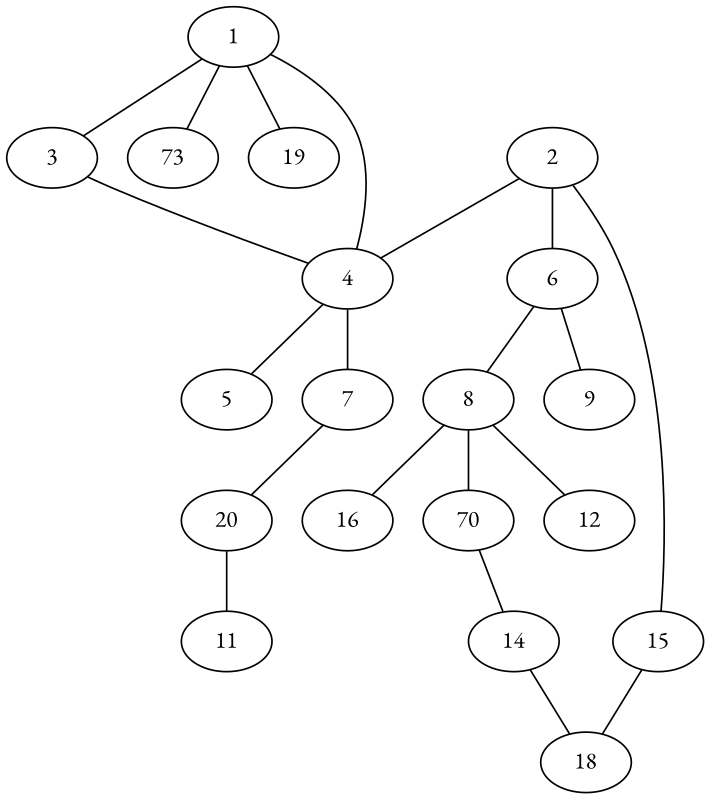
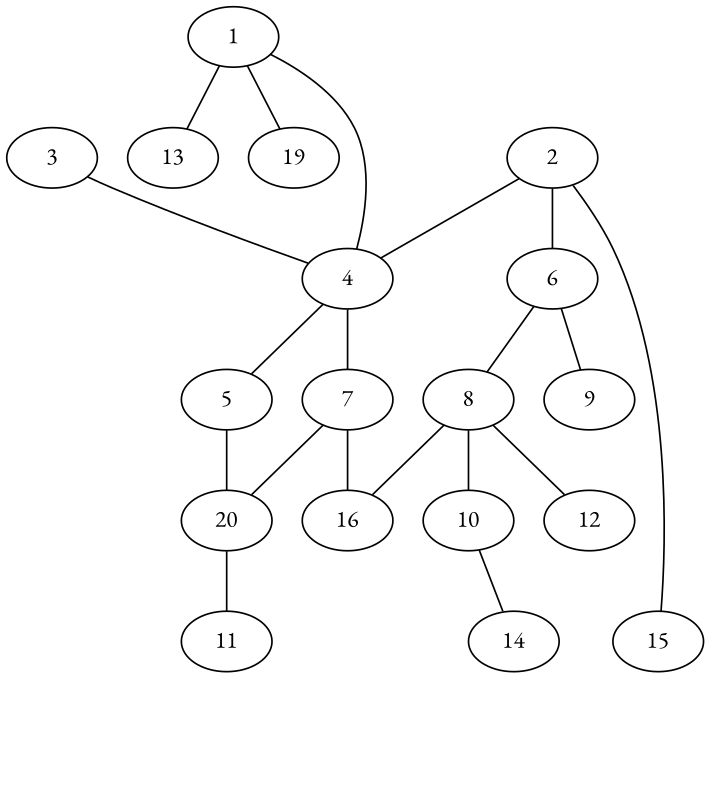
(143, 98) -> none
(173, 158) -> (173, 158)
none -> (227, 460)
none -> (348, 460)
(468, 521) -> (468, 521)
(586, 762) -> none
